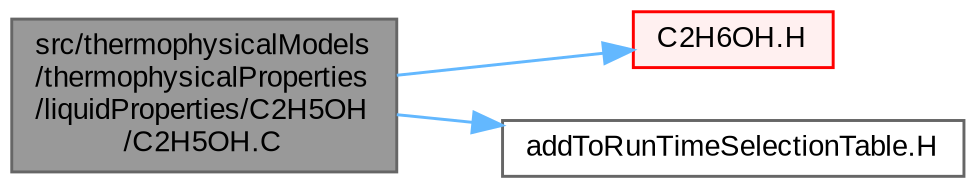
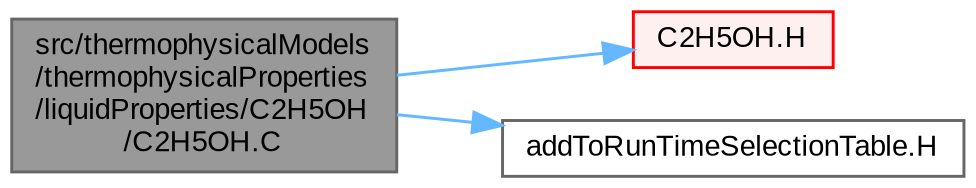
(733, 40) -> (733, 40)
